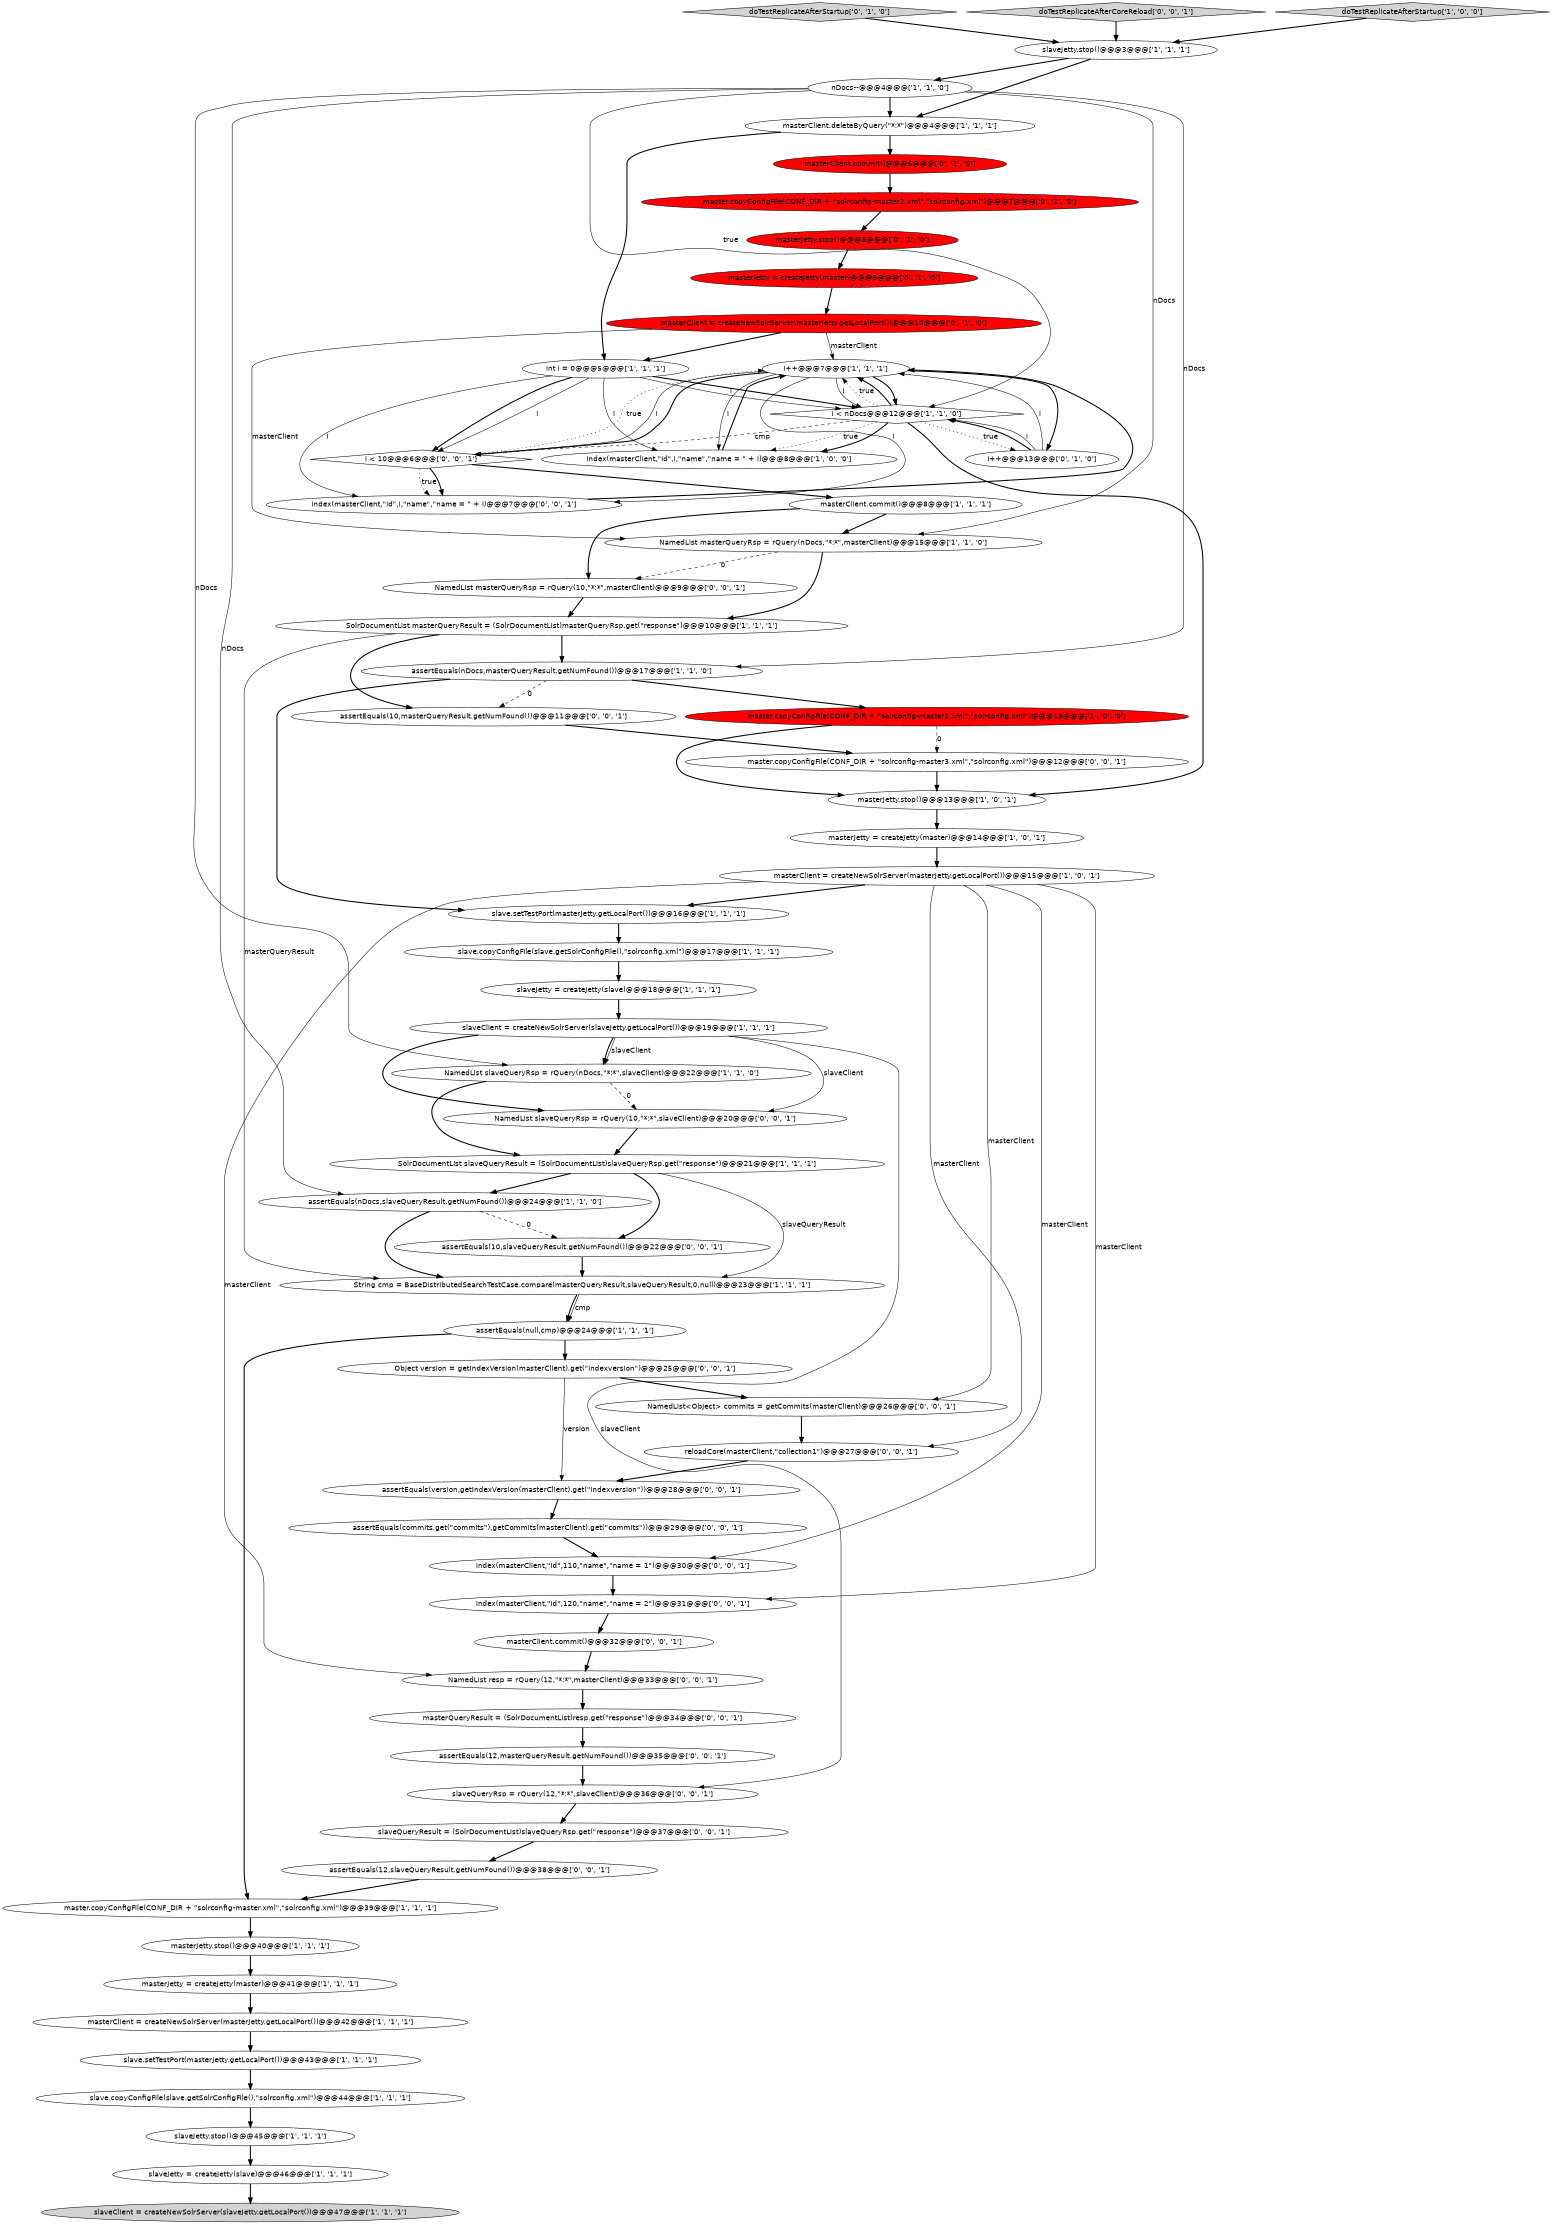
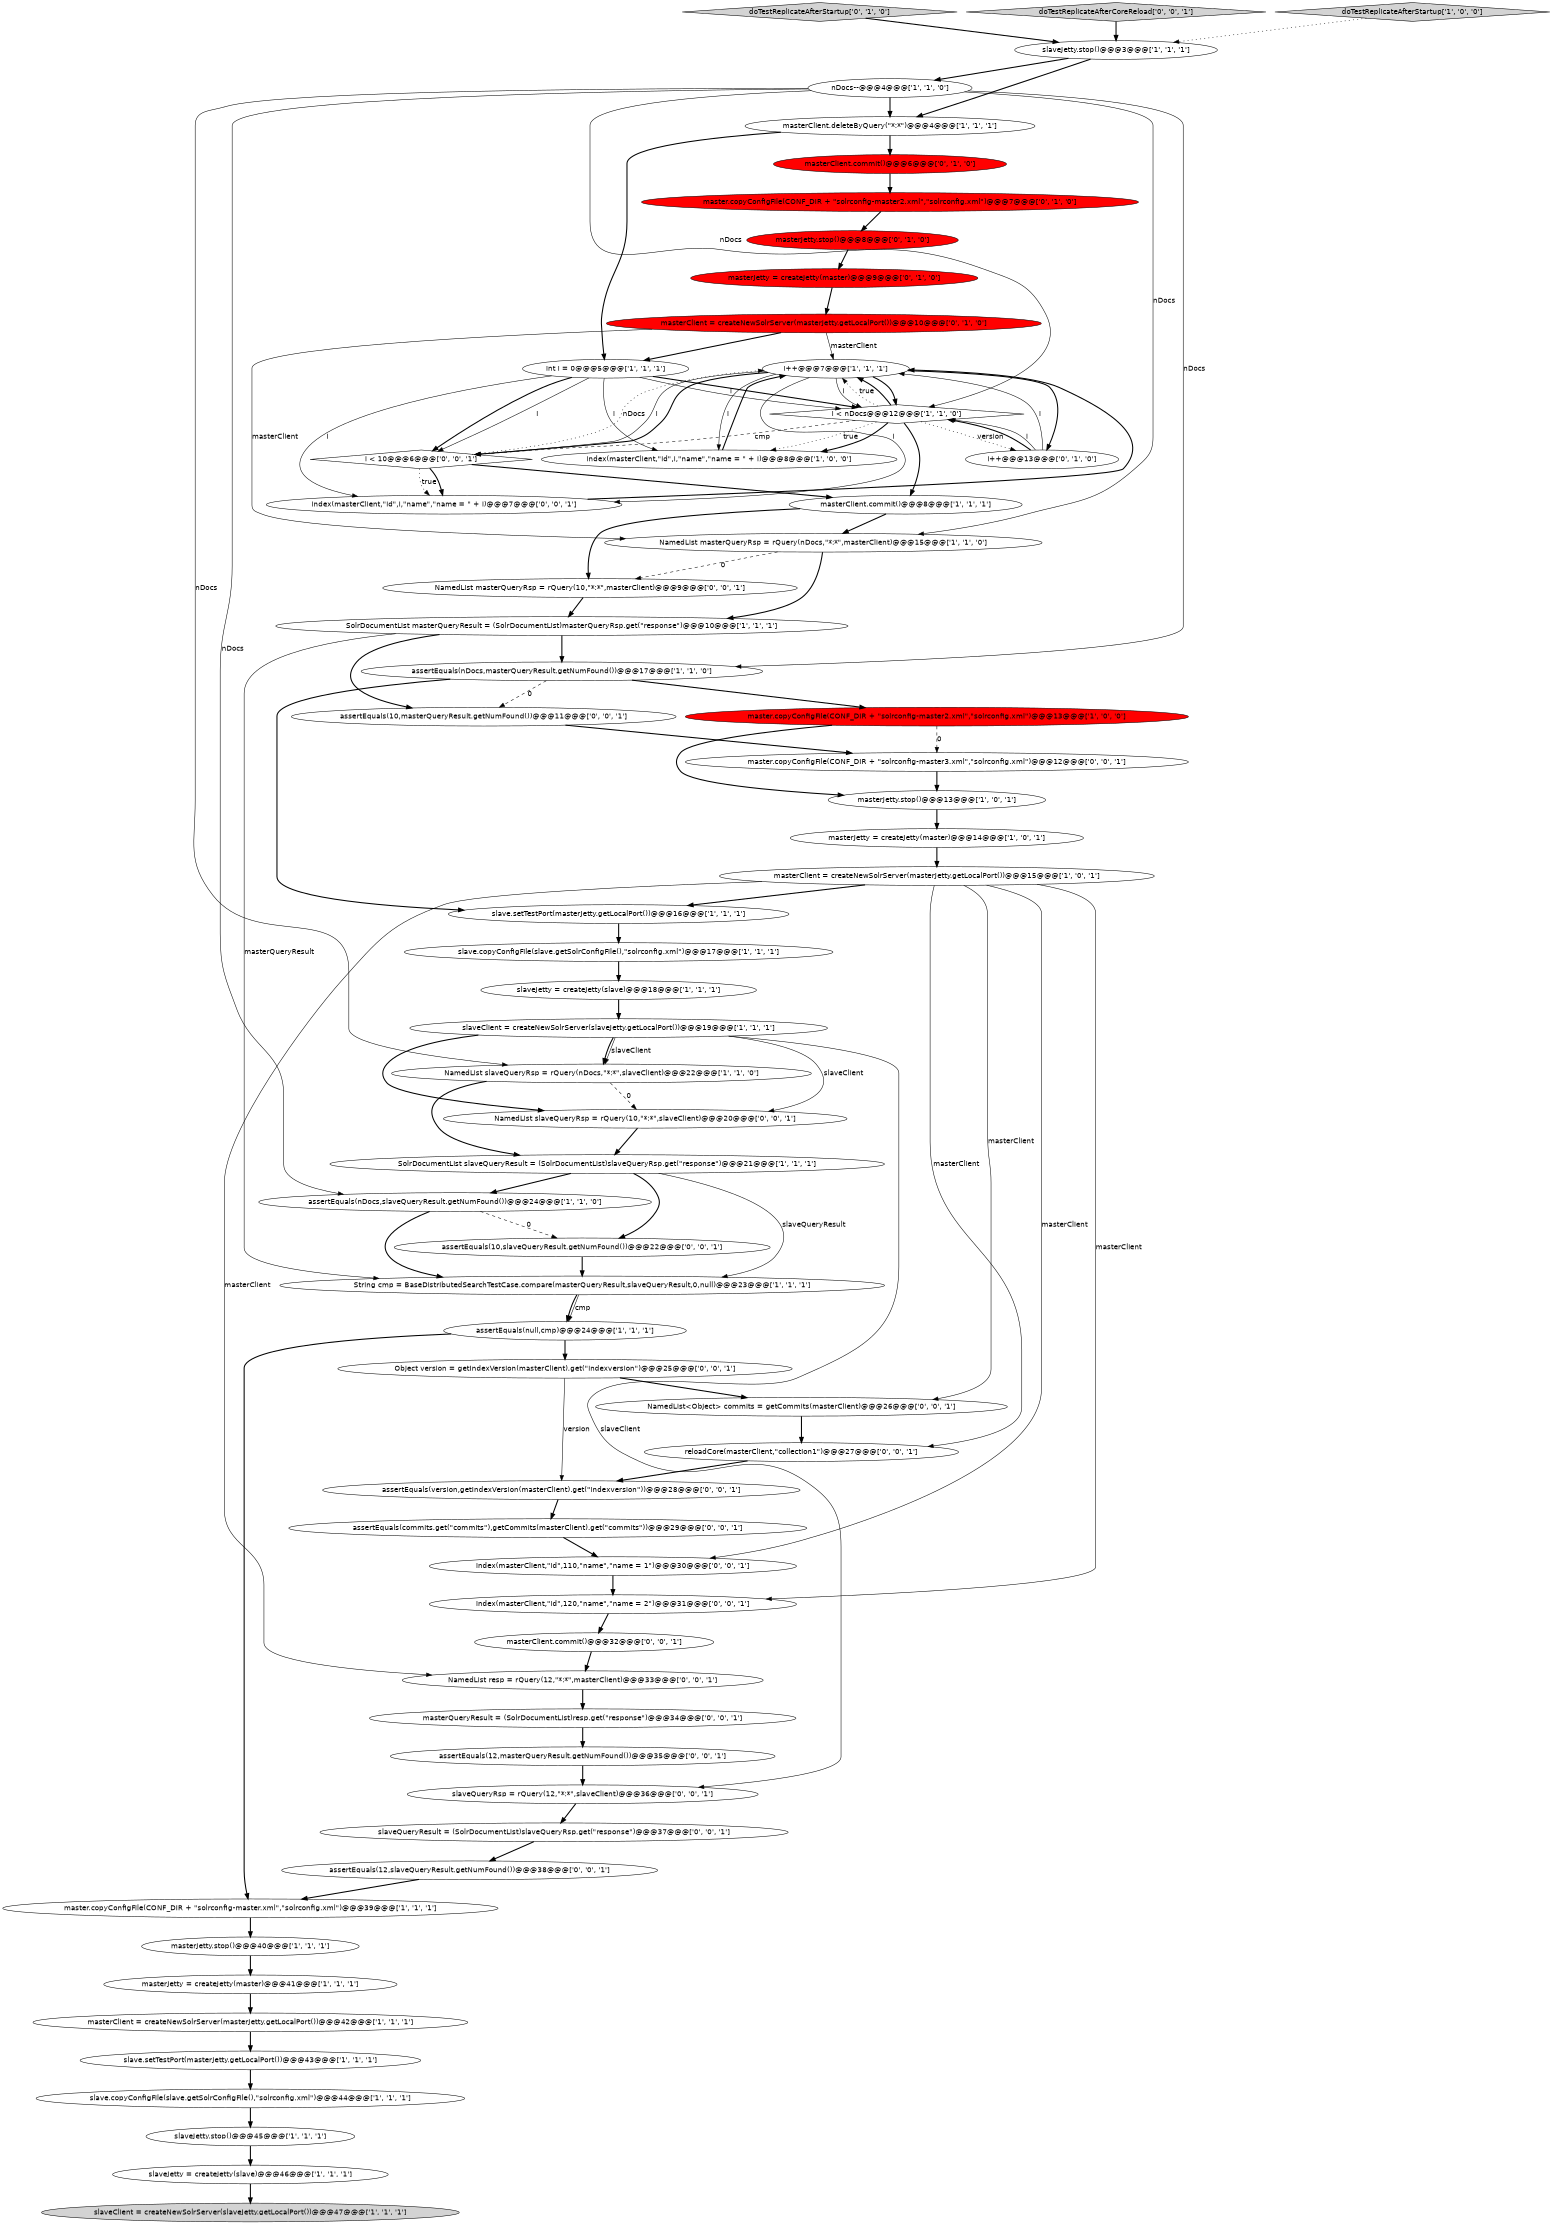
(1273, 30) -> (1273, 30)
(731, 240) -> (731, 240)
(634, 414) -> (634, 414)
(991, 437) -> (991, 437)
(1203, 572) -> (920, 455)
